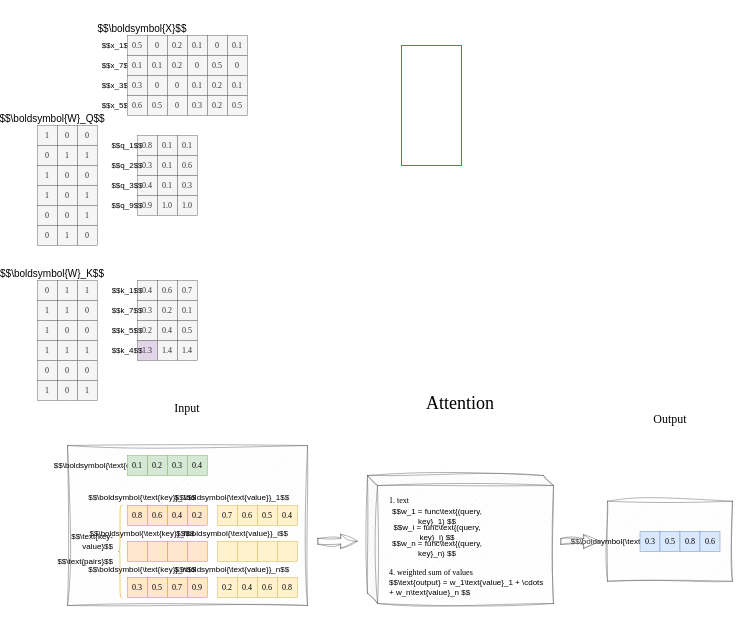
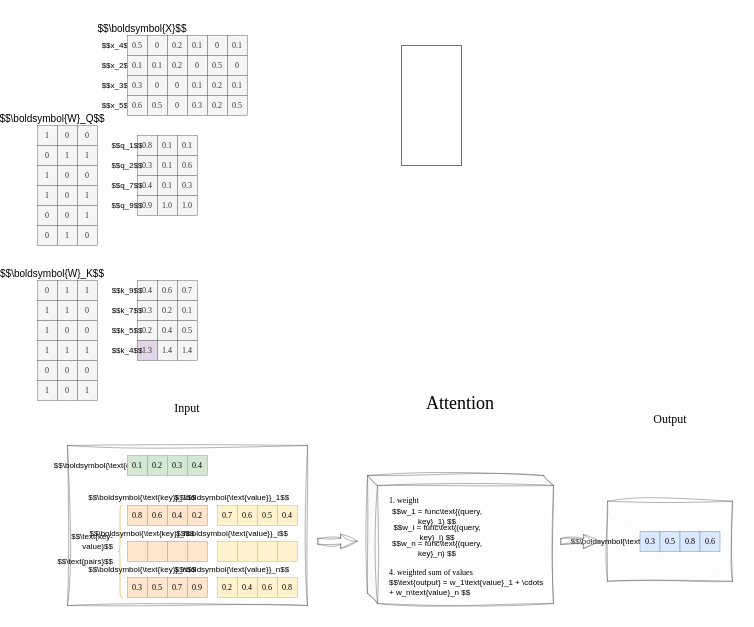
(118, 46) -> (118, 46)
(118, 66) -> (118, 66)
(128, 186) -> (128, 186)
(128, 291) -> (128, 291)
(403, 501) -> (407, 501)
